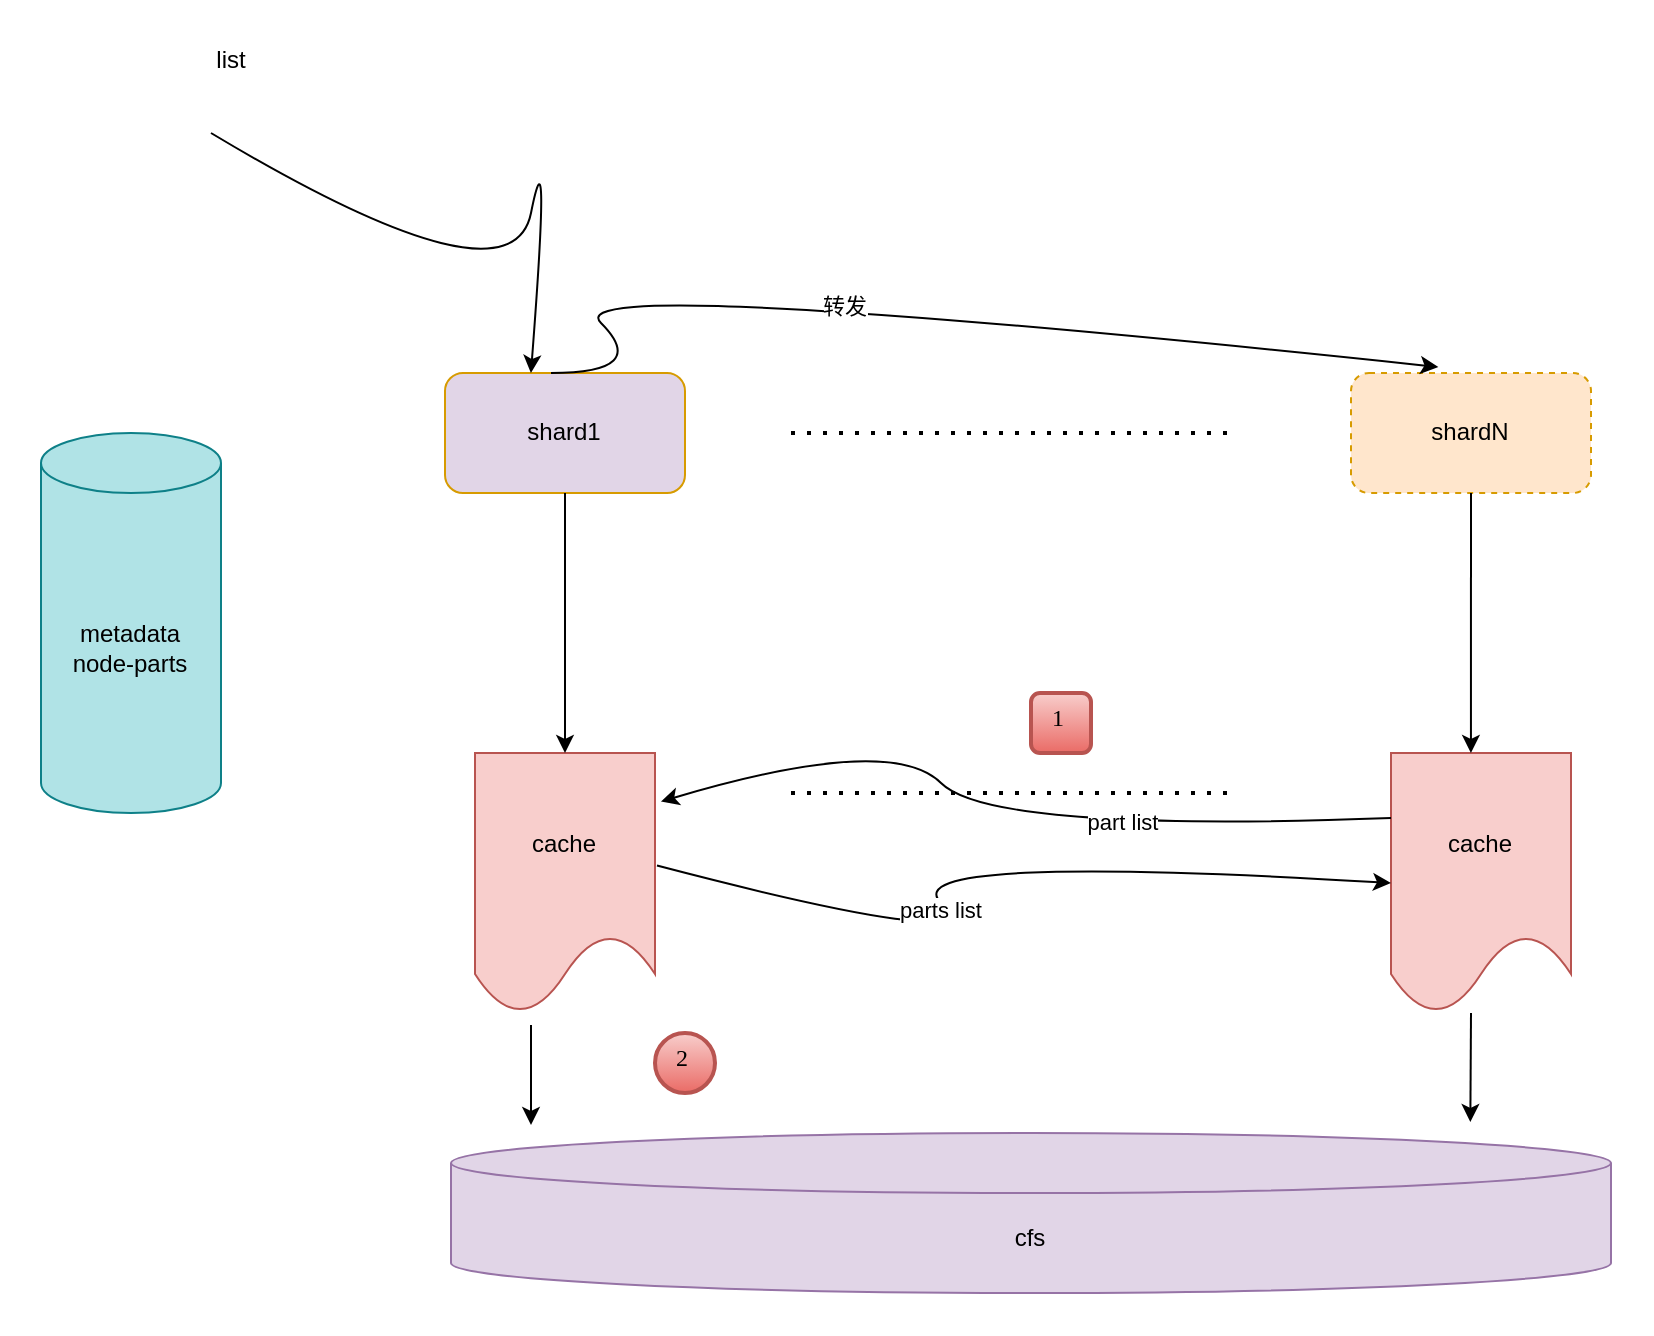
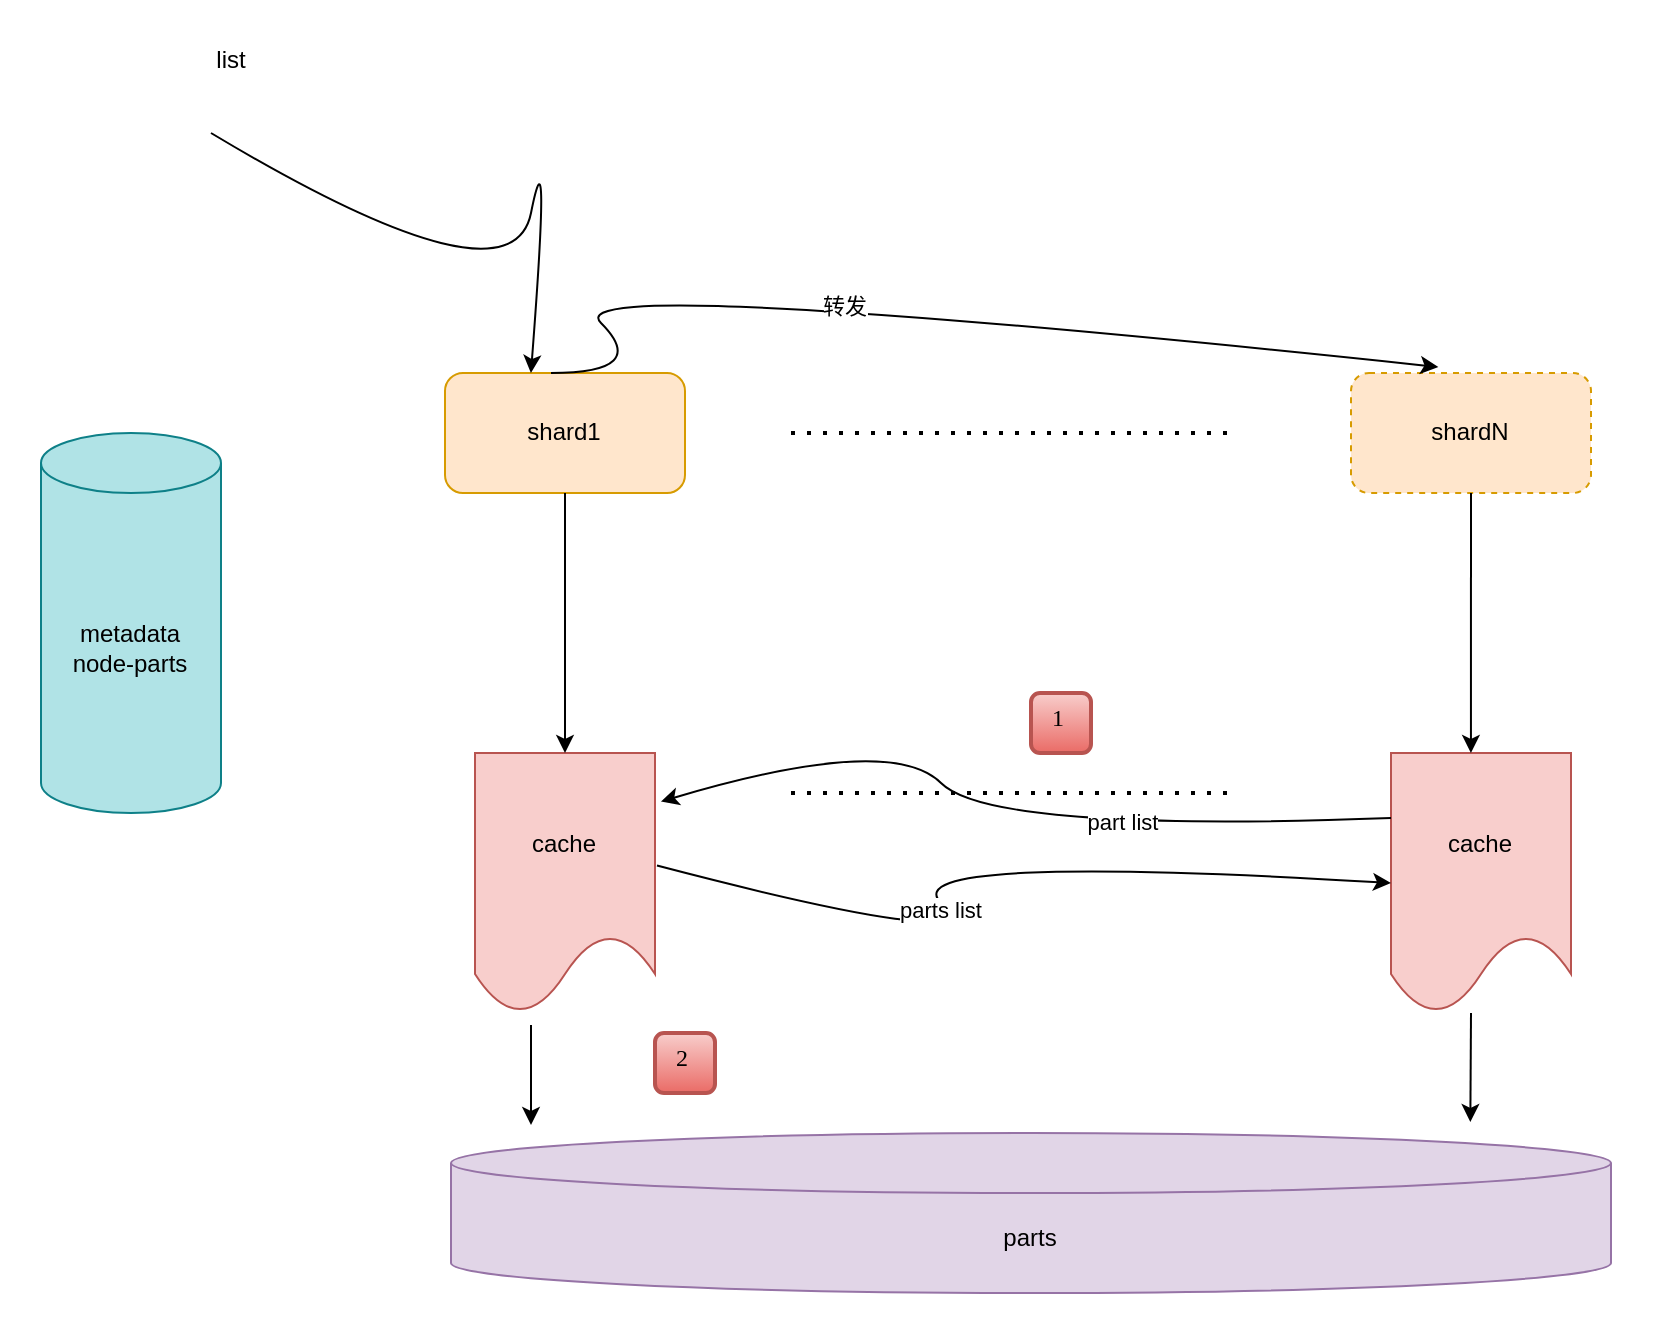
(565, 433) -> (565, 433)
(685, 1063) -> (685, 1063)
(1031, 1239) -> (1031, 1239)
